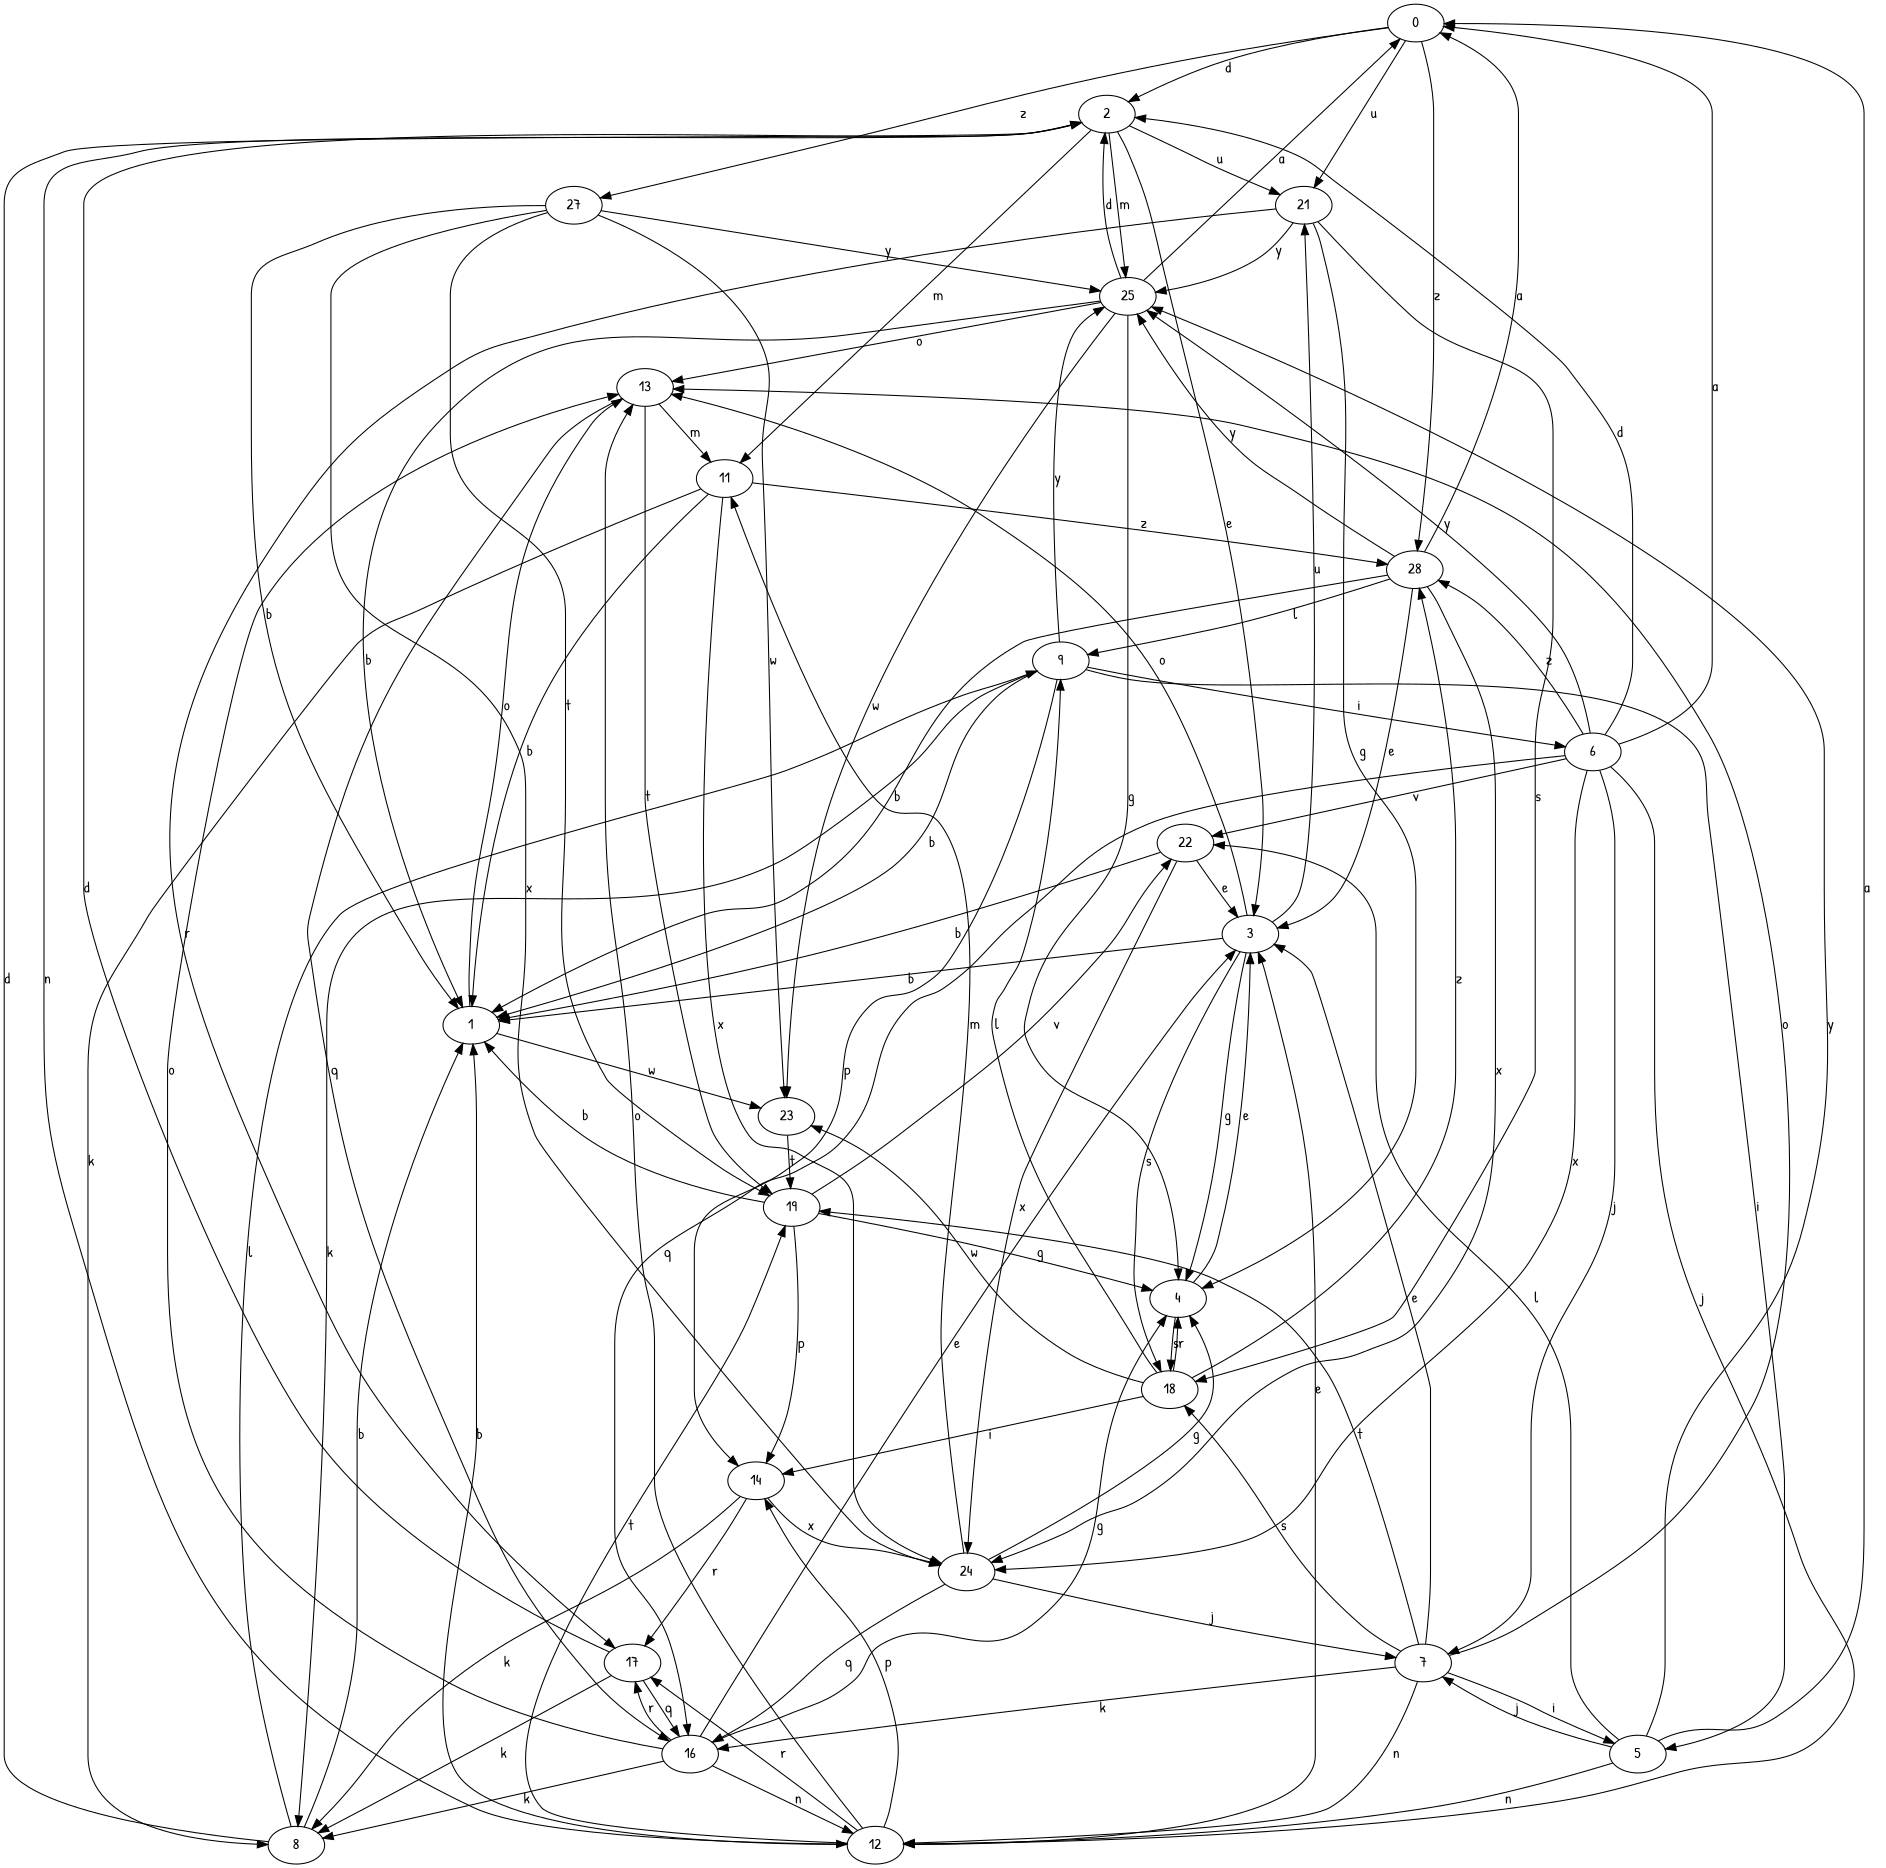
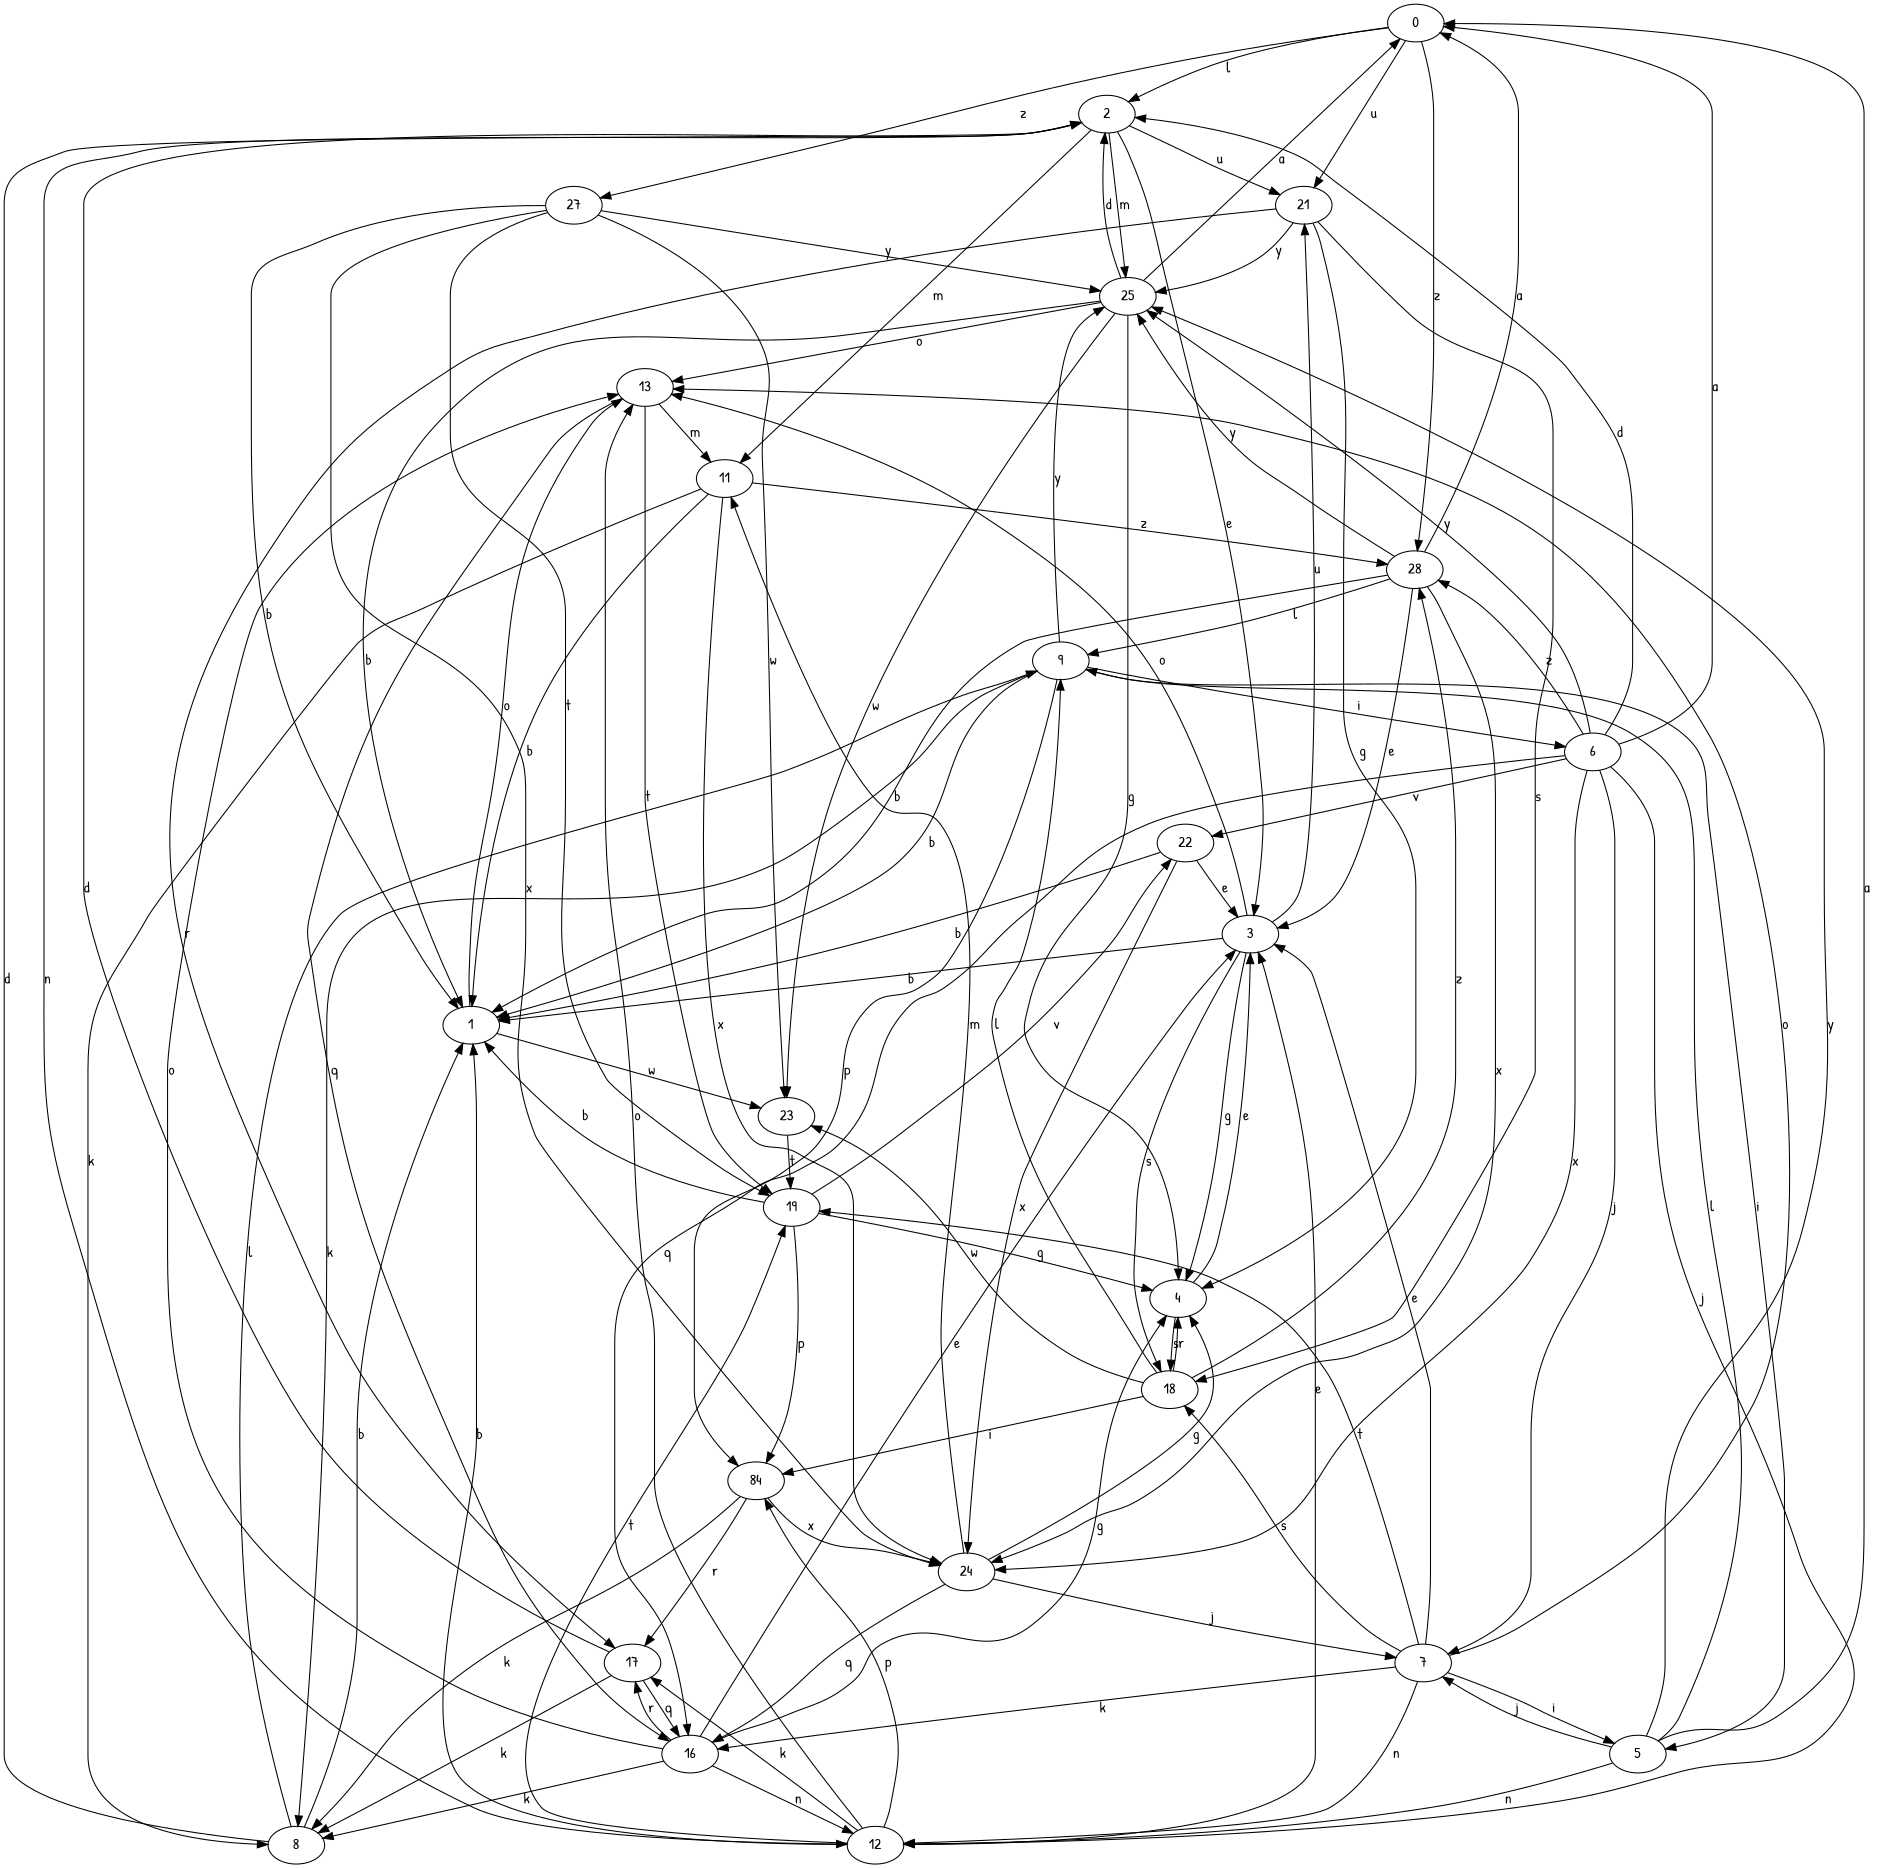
(1228, 69) -> (1228, 69)
(1490, 1269) -> (1694, 965)
(756, 1481) -> (756, 1481)
(783, 1754) -> (783, 1754)
